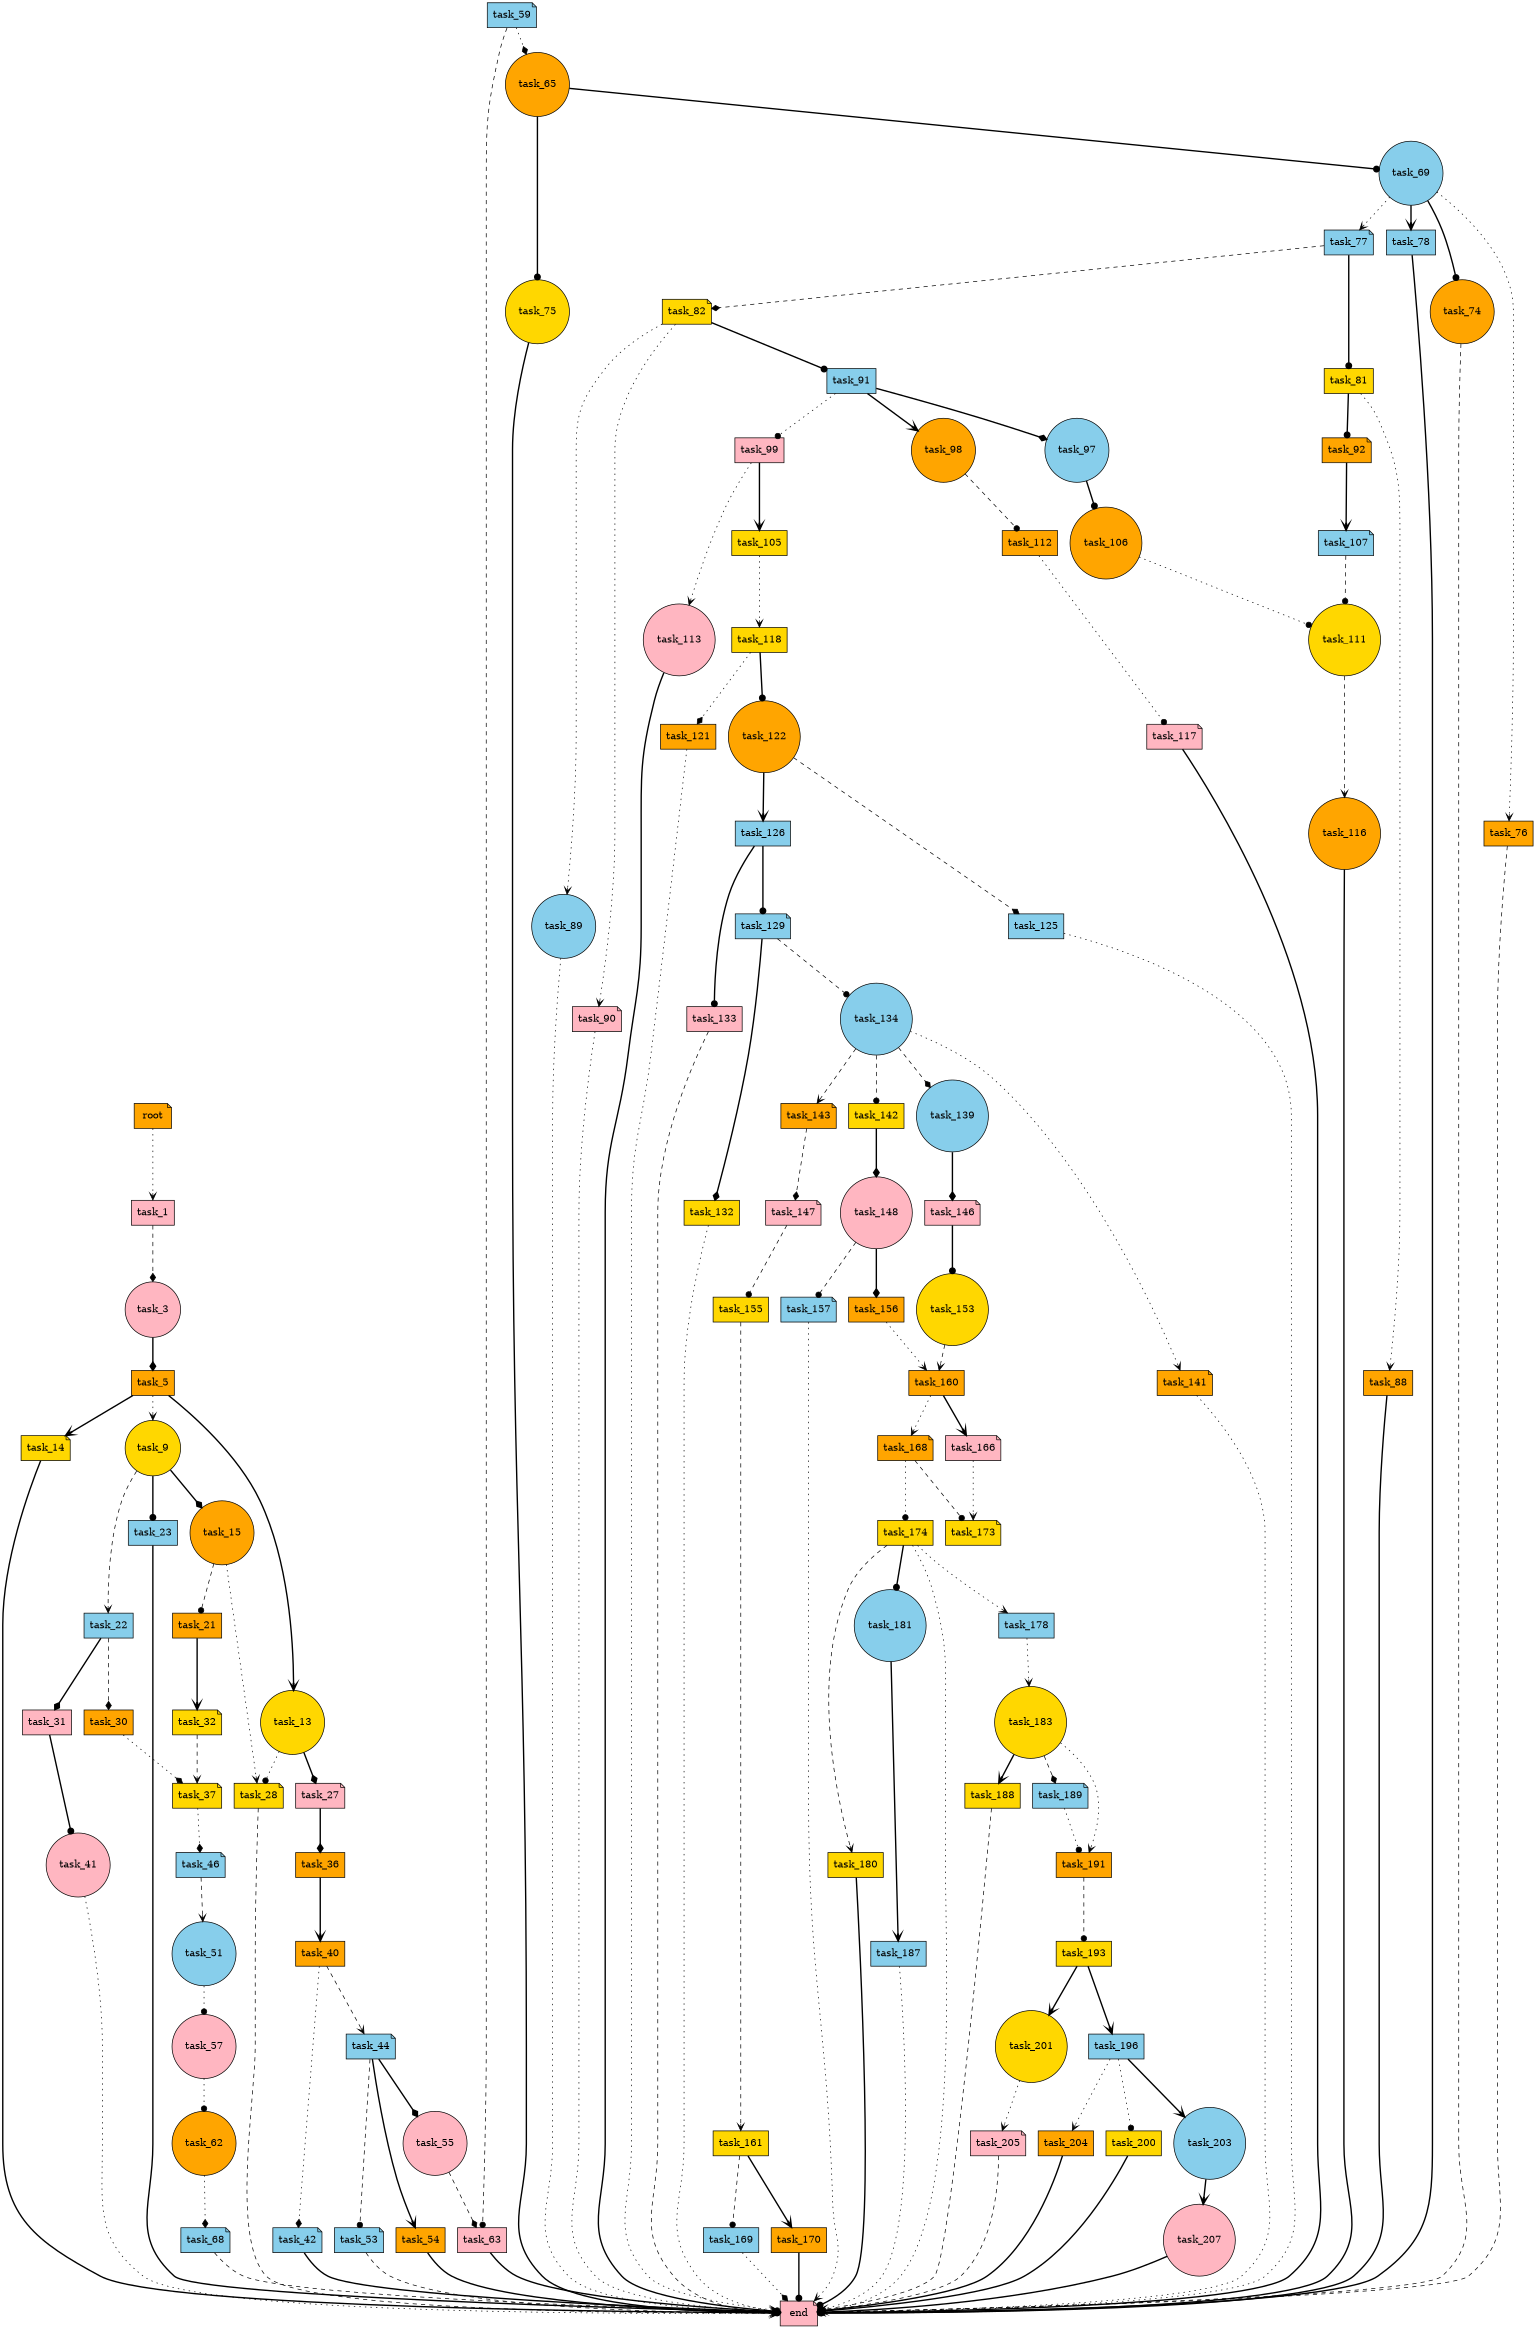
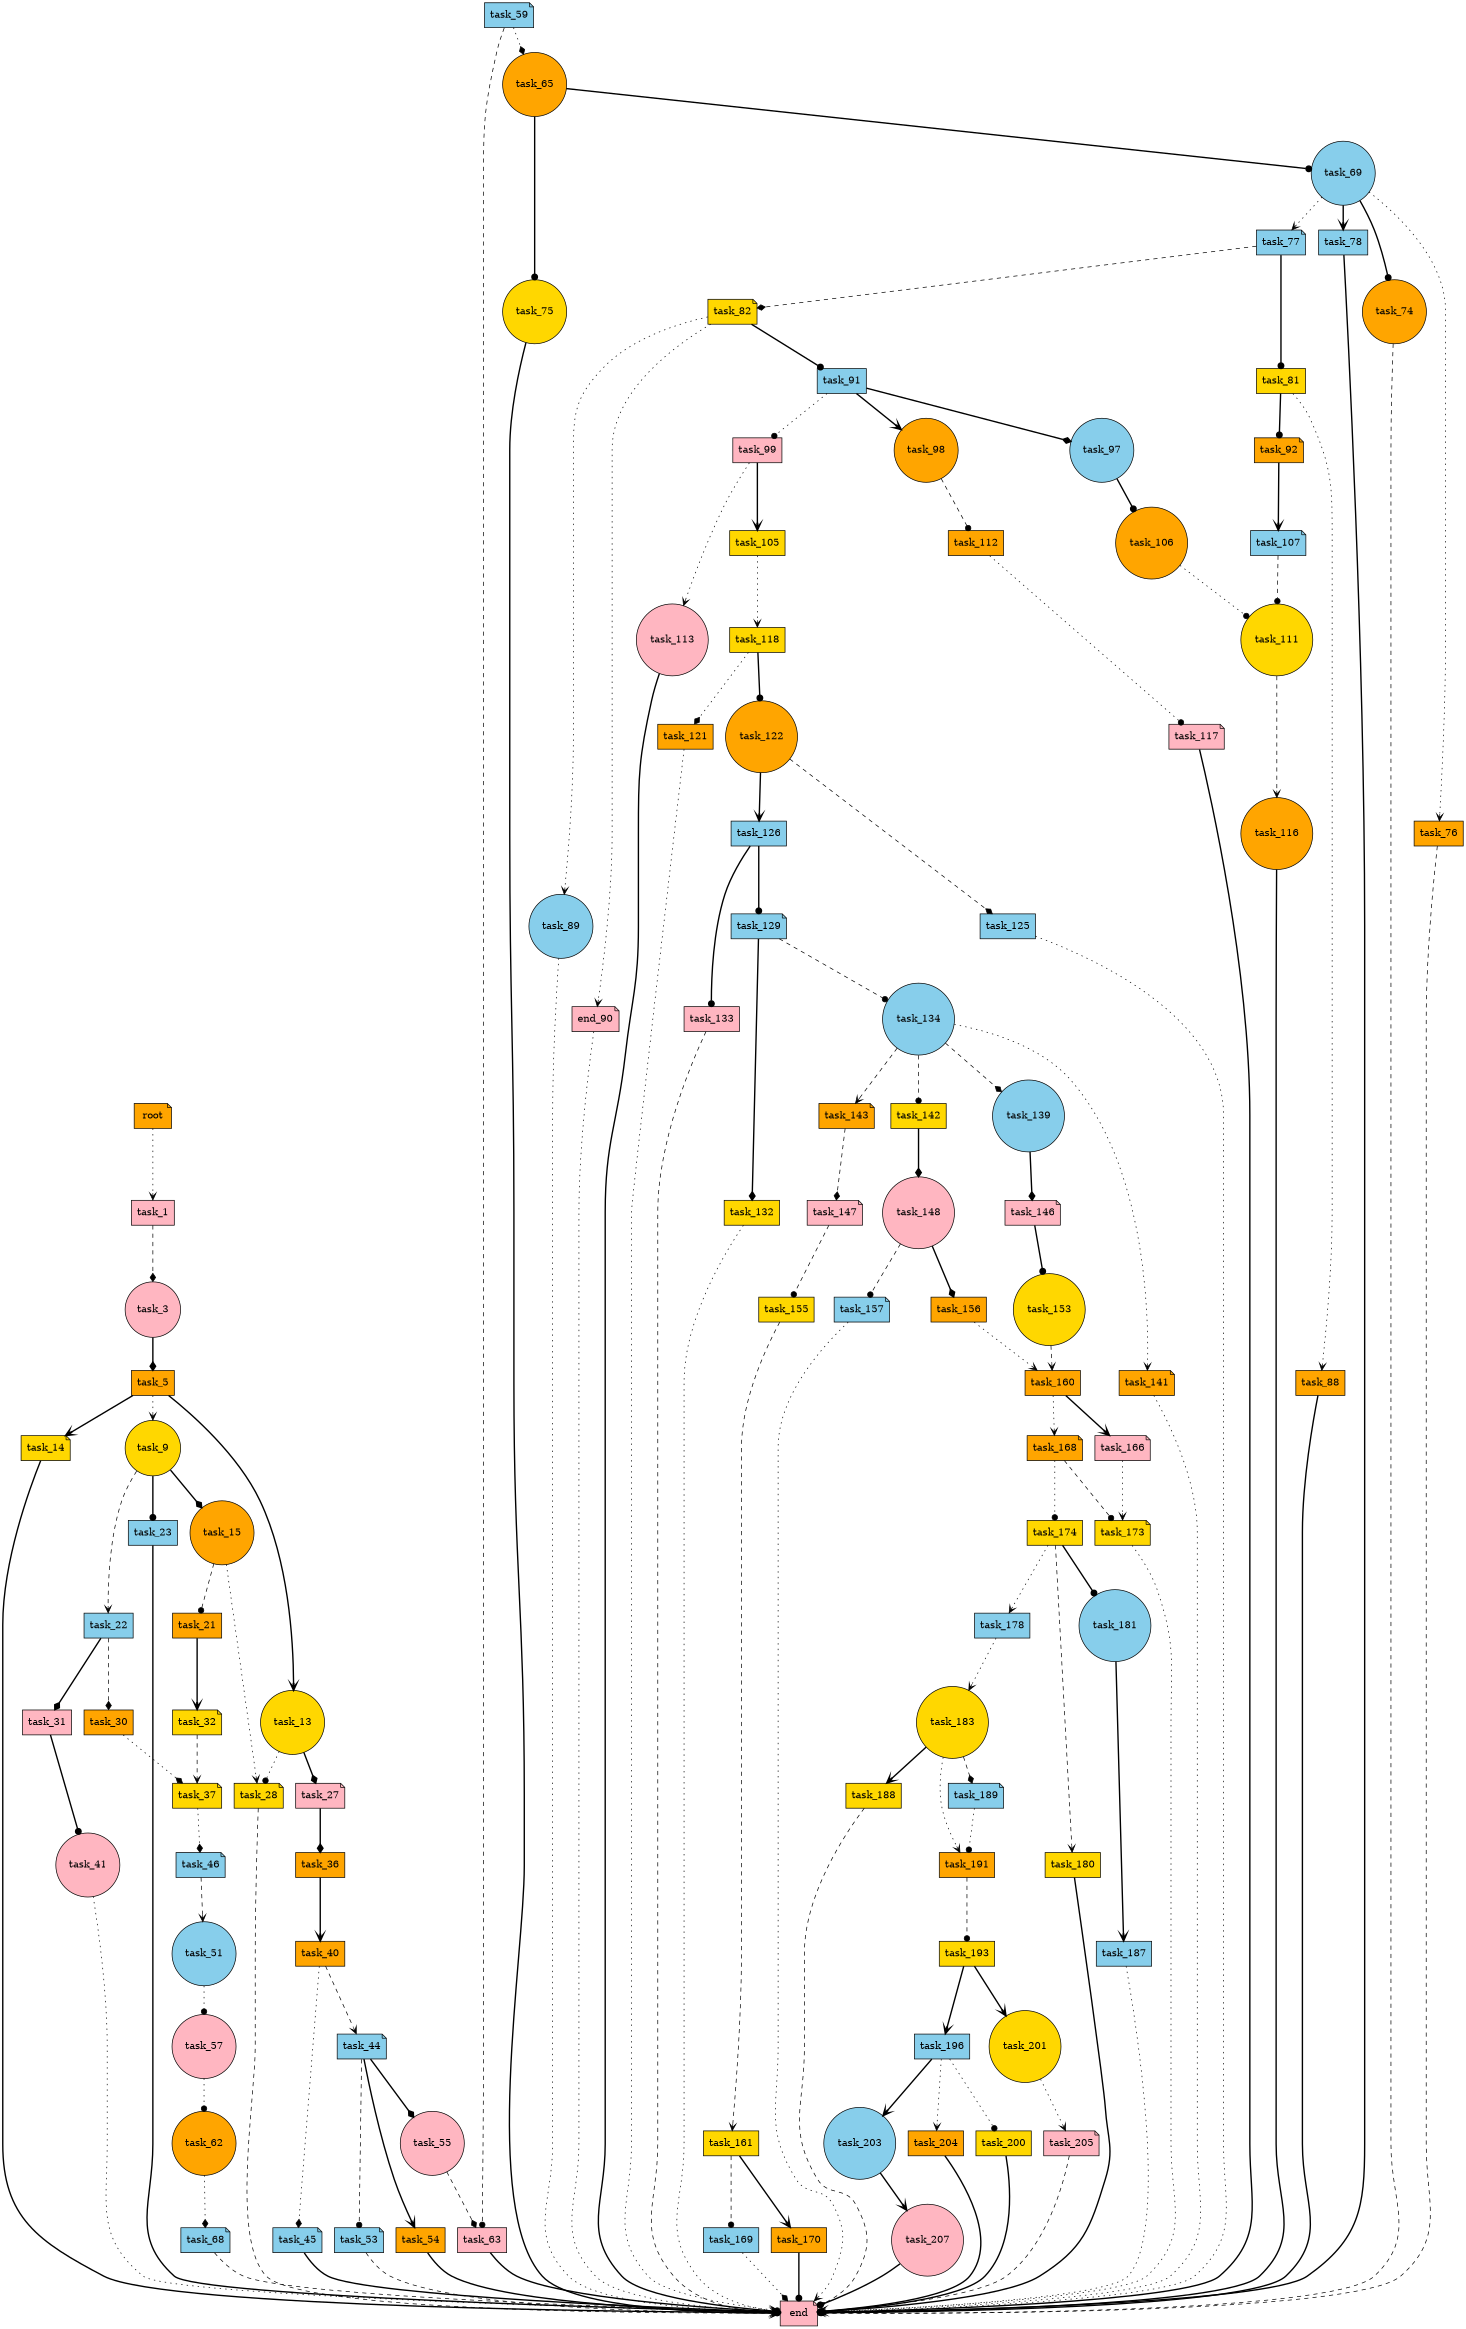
(597, 1019) -> (596, 1019)
(947, 1955) -> (1171, 2074)
(297, 2240) -> (297, 2240)
